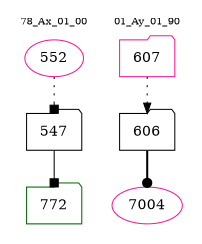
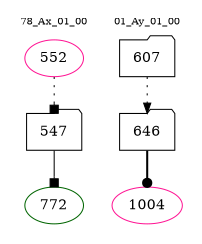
(147, 22) -> (147, 22)
(147, 58) -> (147, 58)
(147, 132) -> (147, 132)
(54, 205) -> (54, 205)
(147, 205) -> (147, 205)
